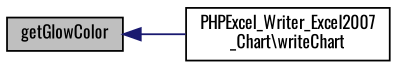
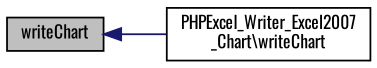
(65, 34) -> (55, 34)
